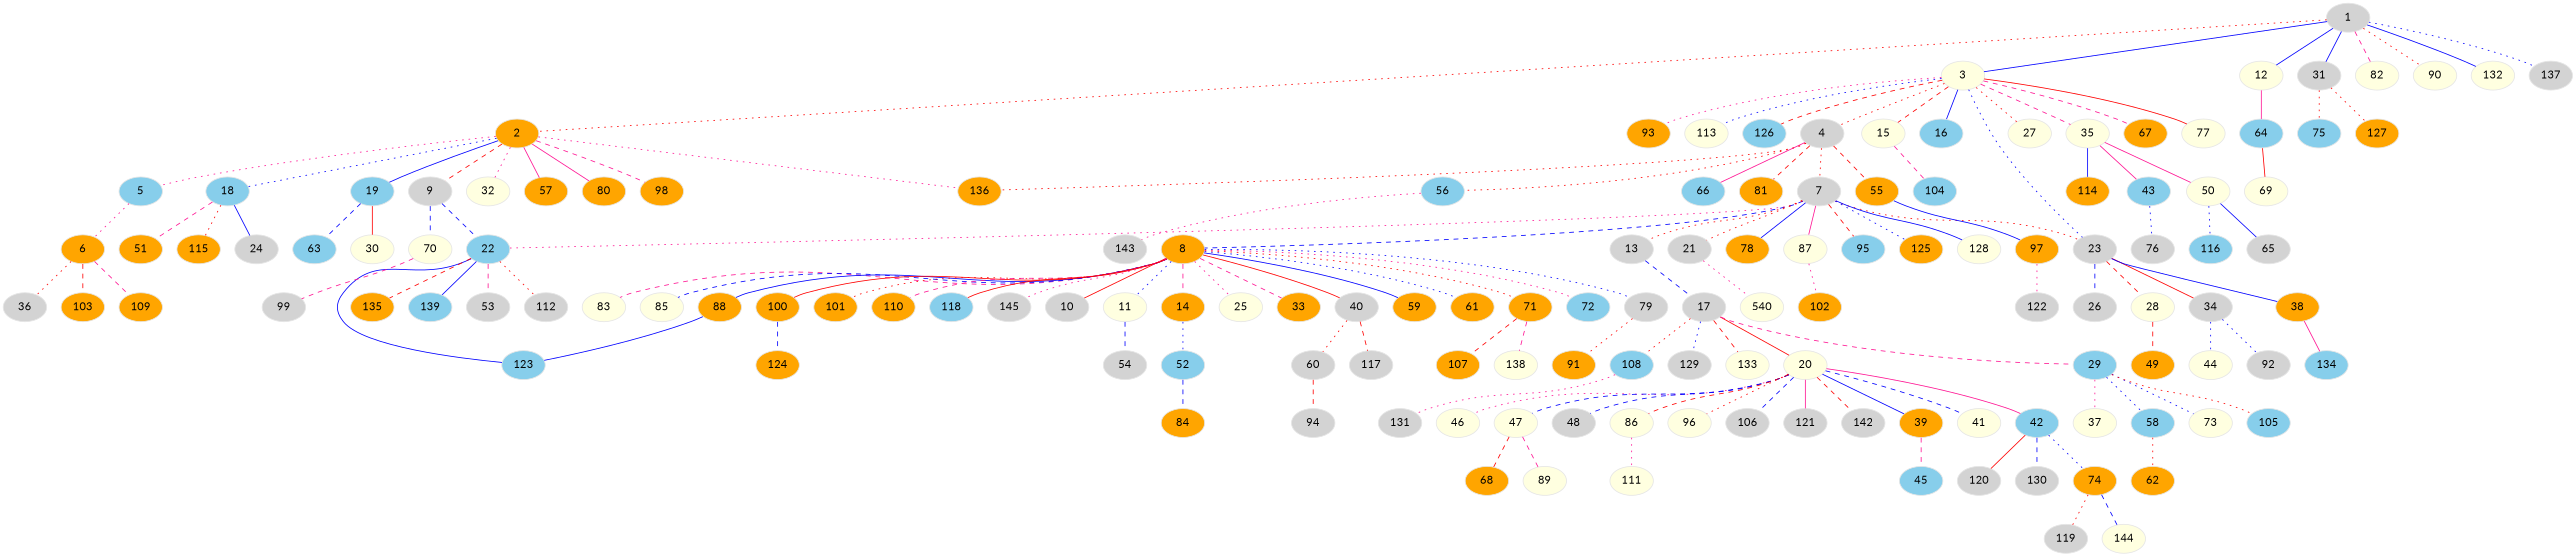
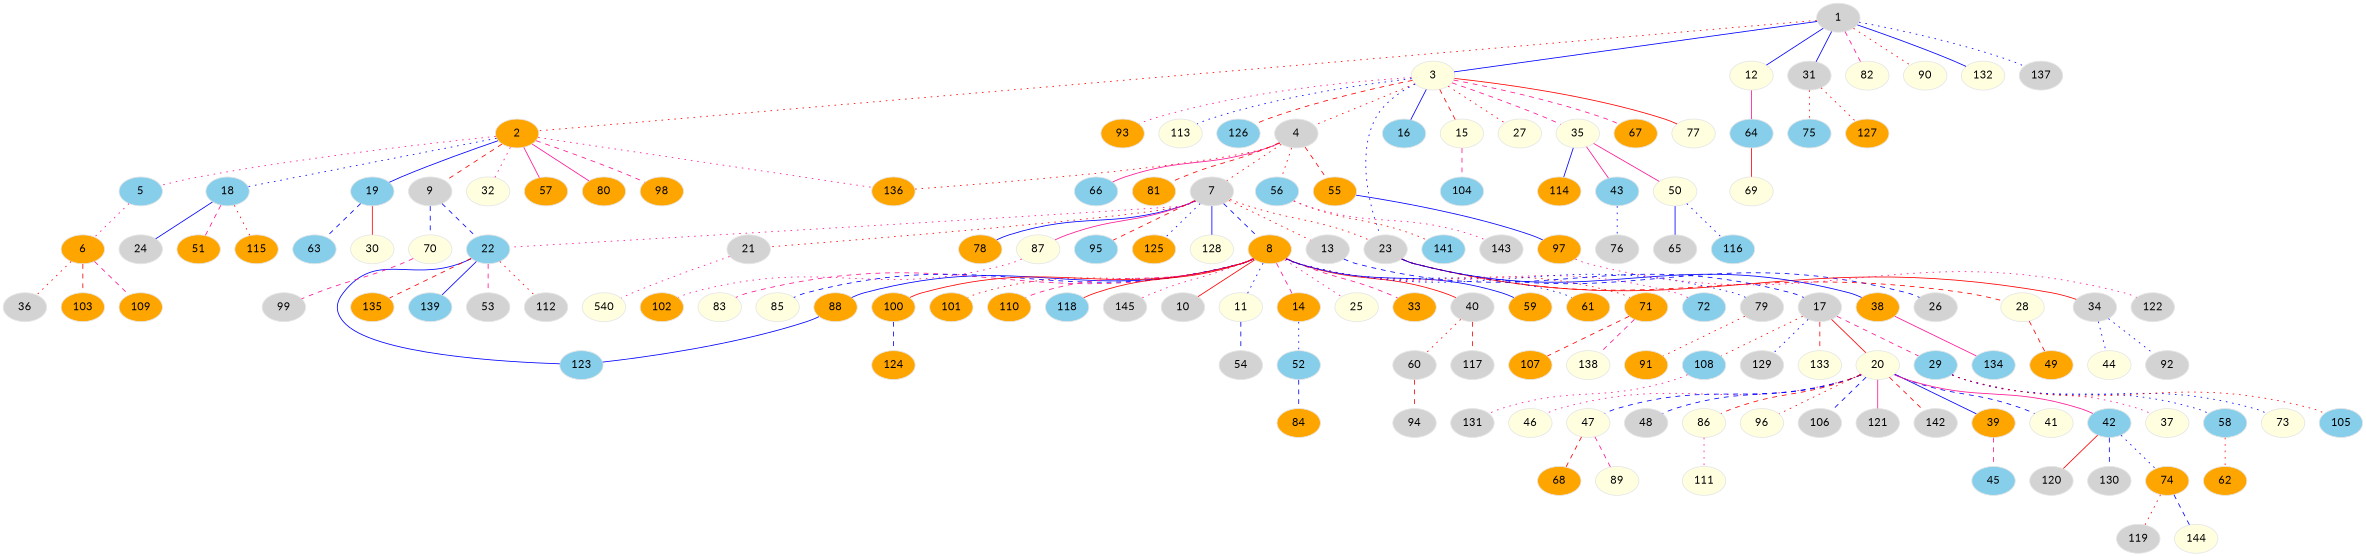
none -> (1443, 249)
